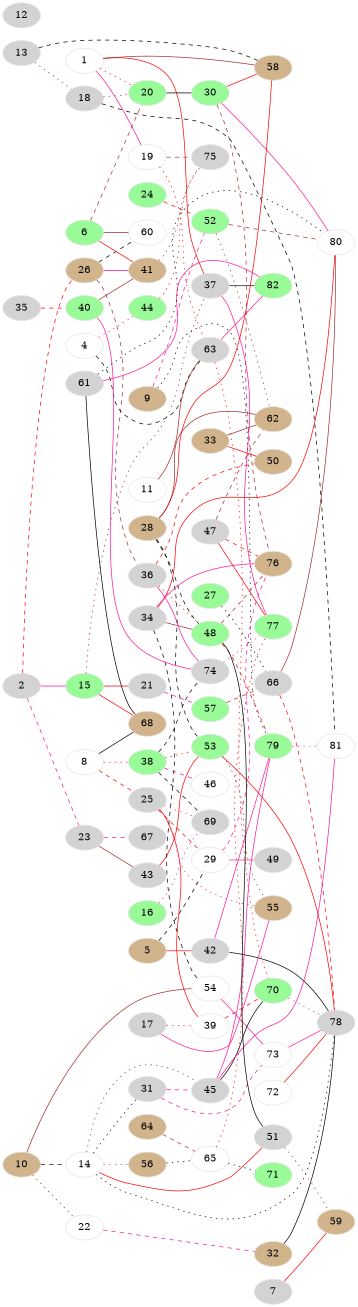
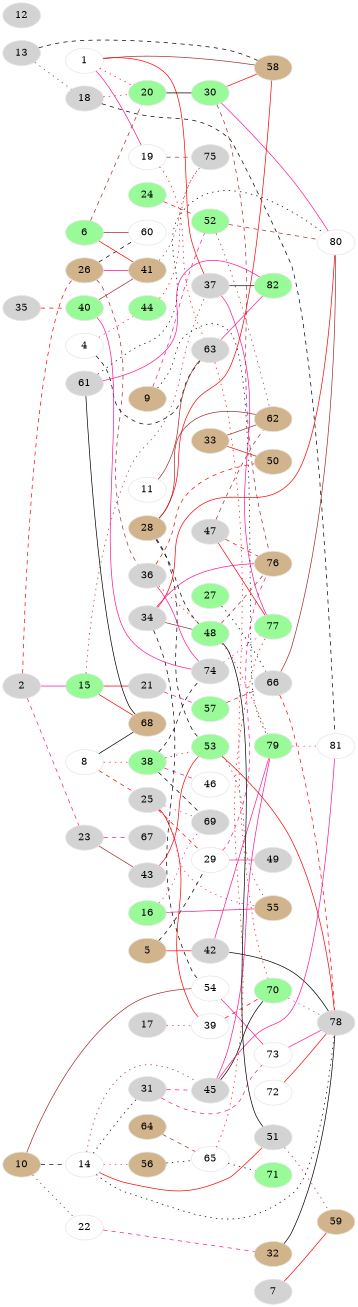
(247, 687) -> (247, 687)
(247, 994) -> (210, 911)
